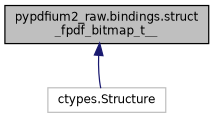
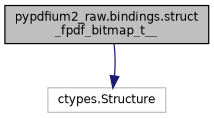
(99, 72) -> (115, 60)
